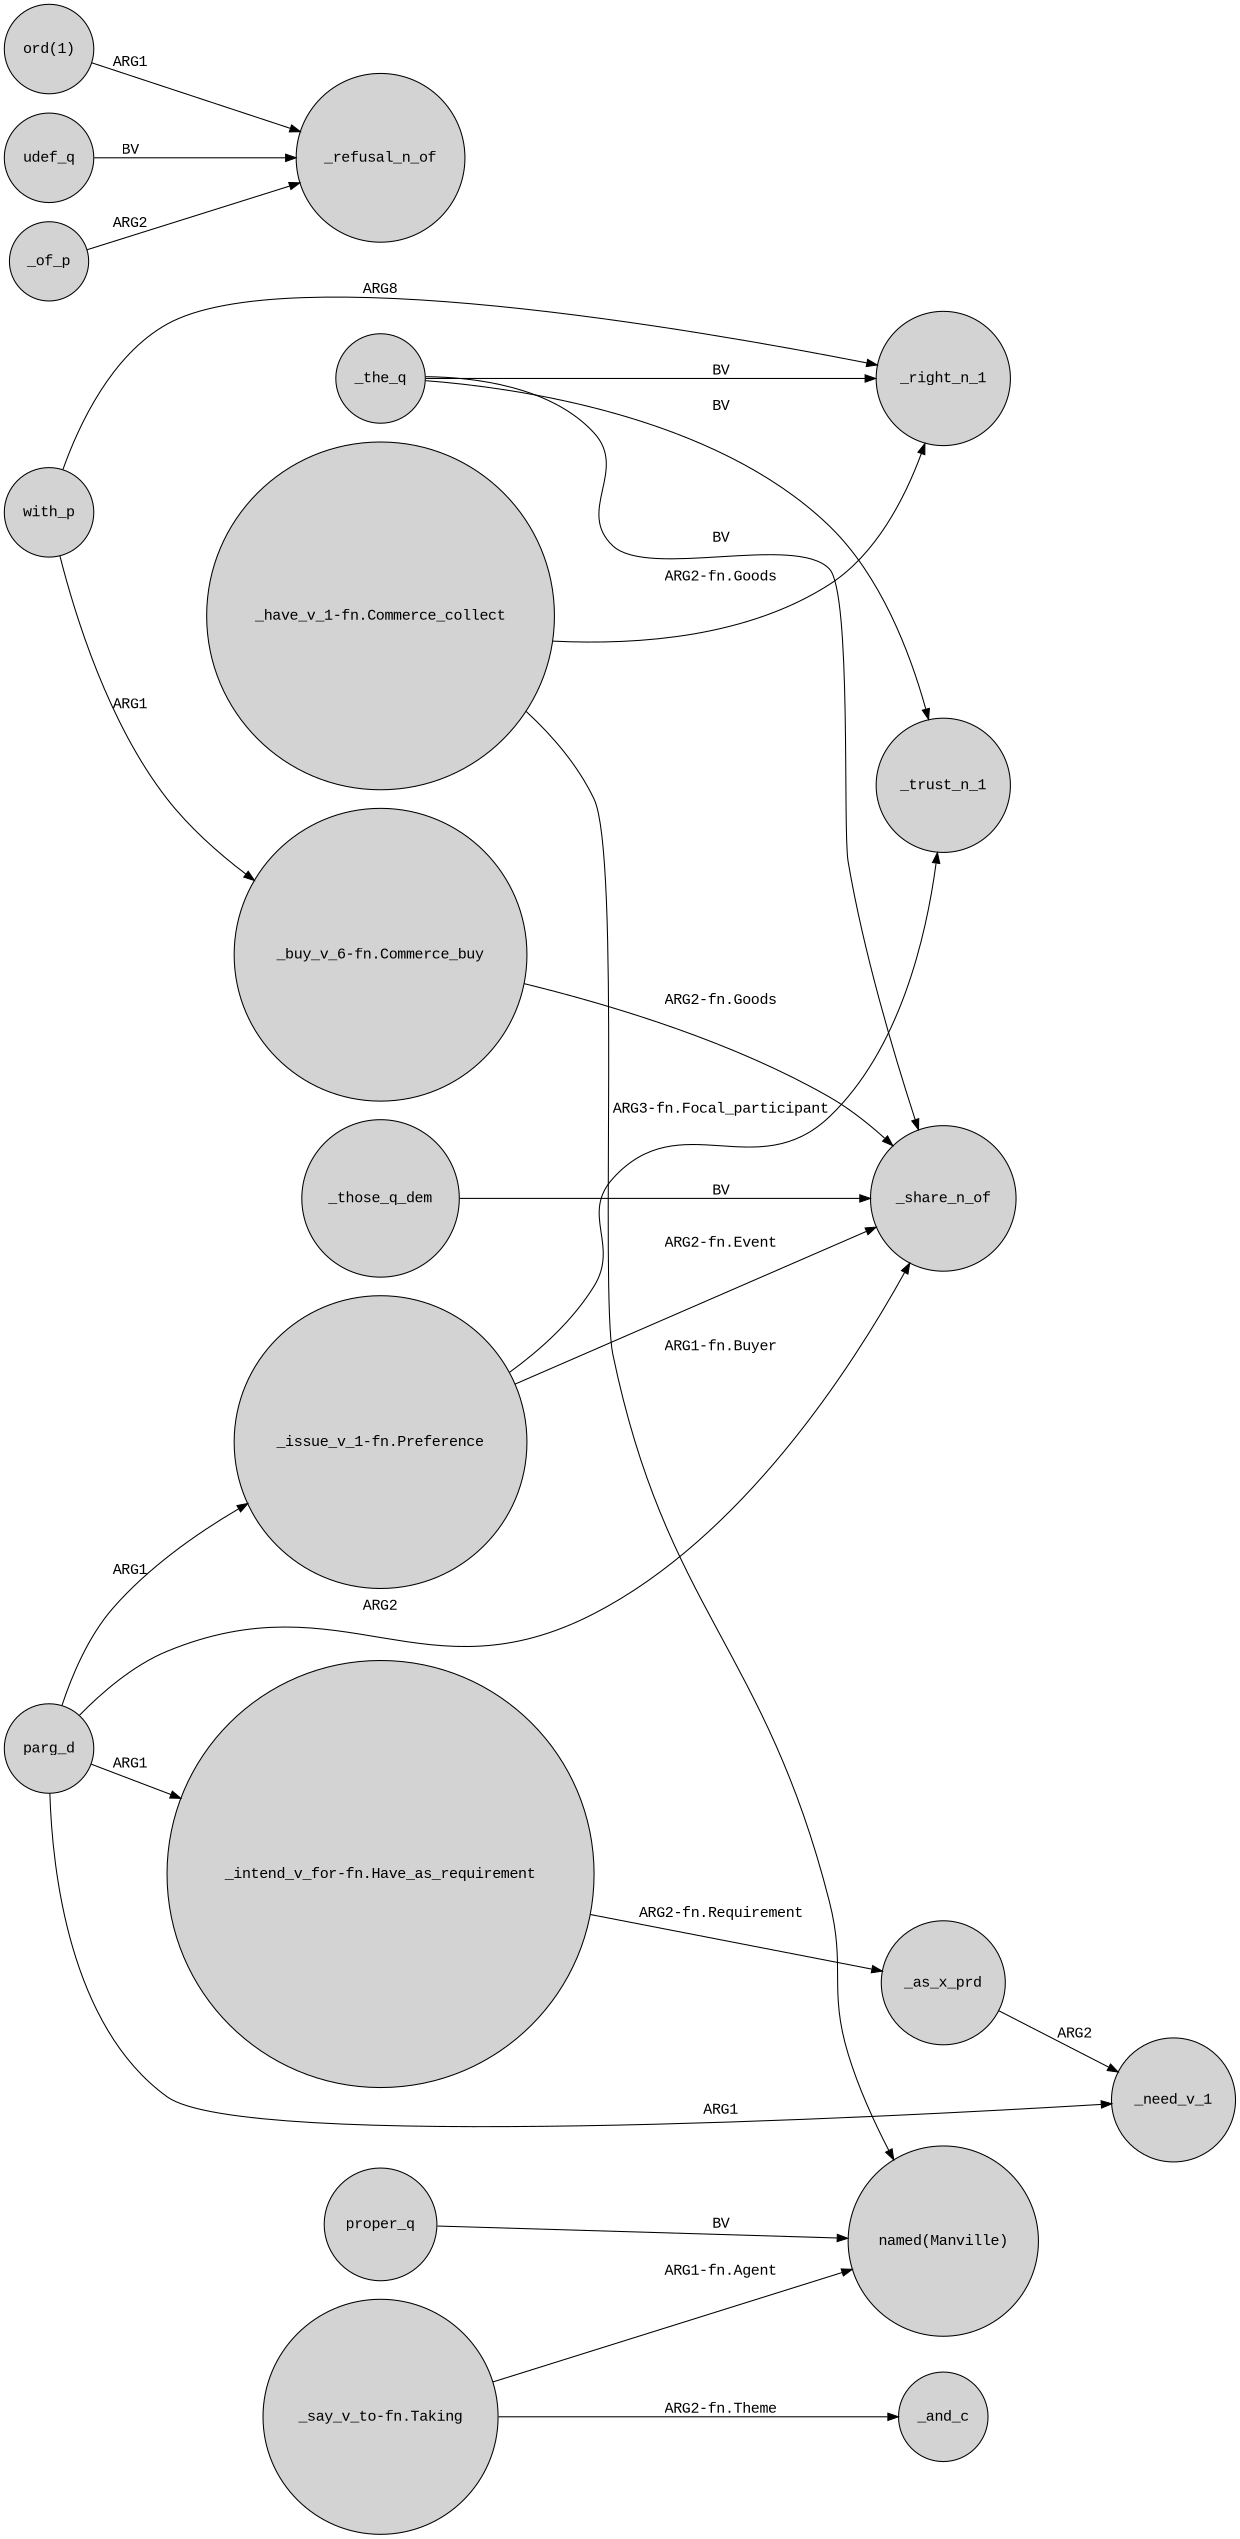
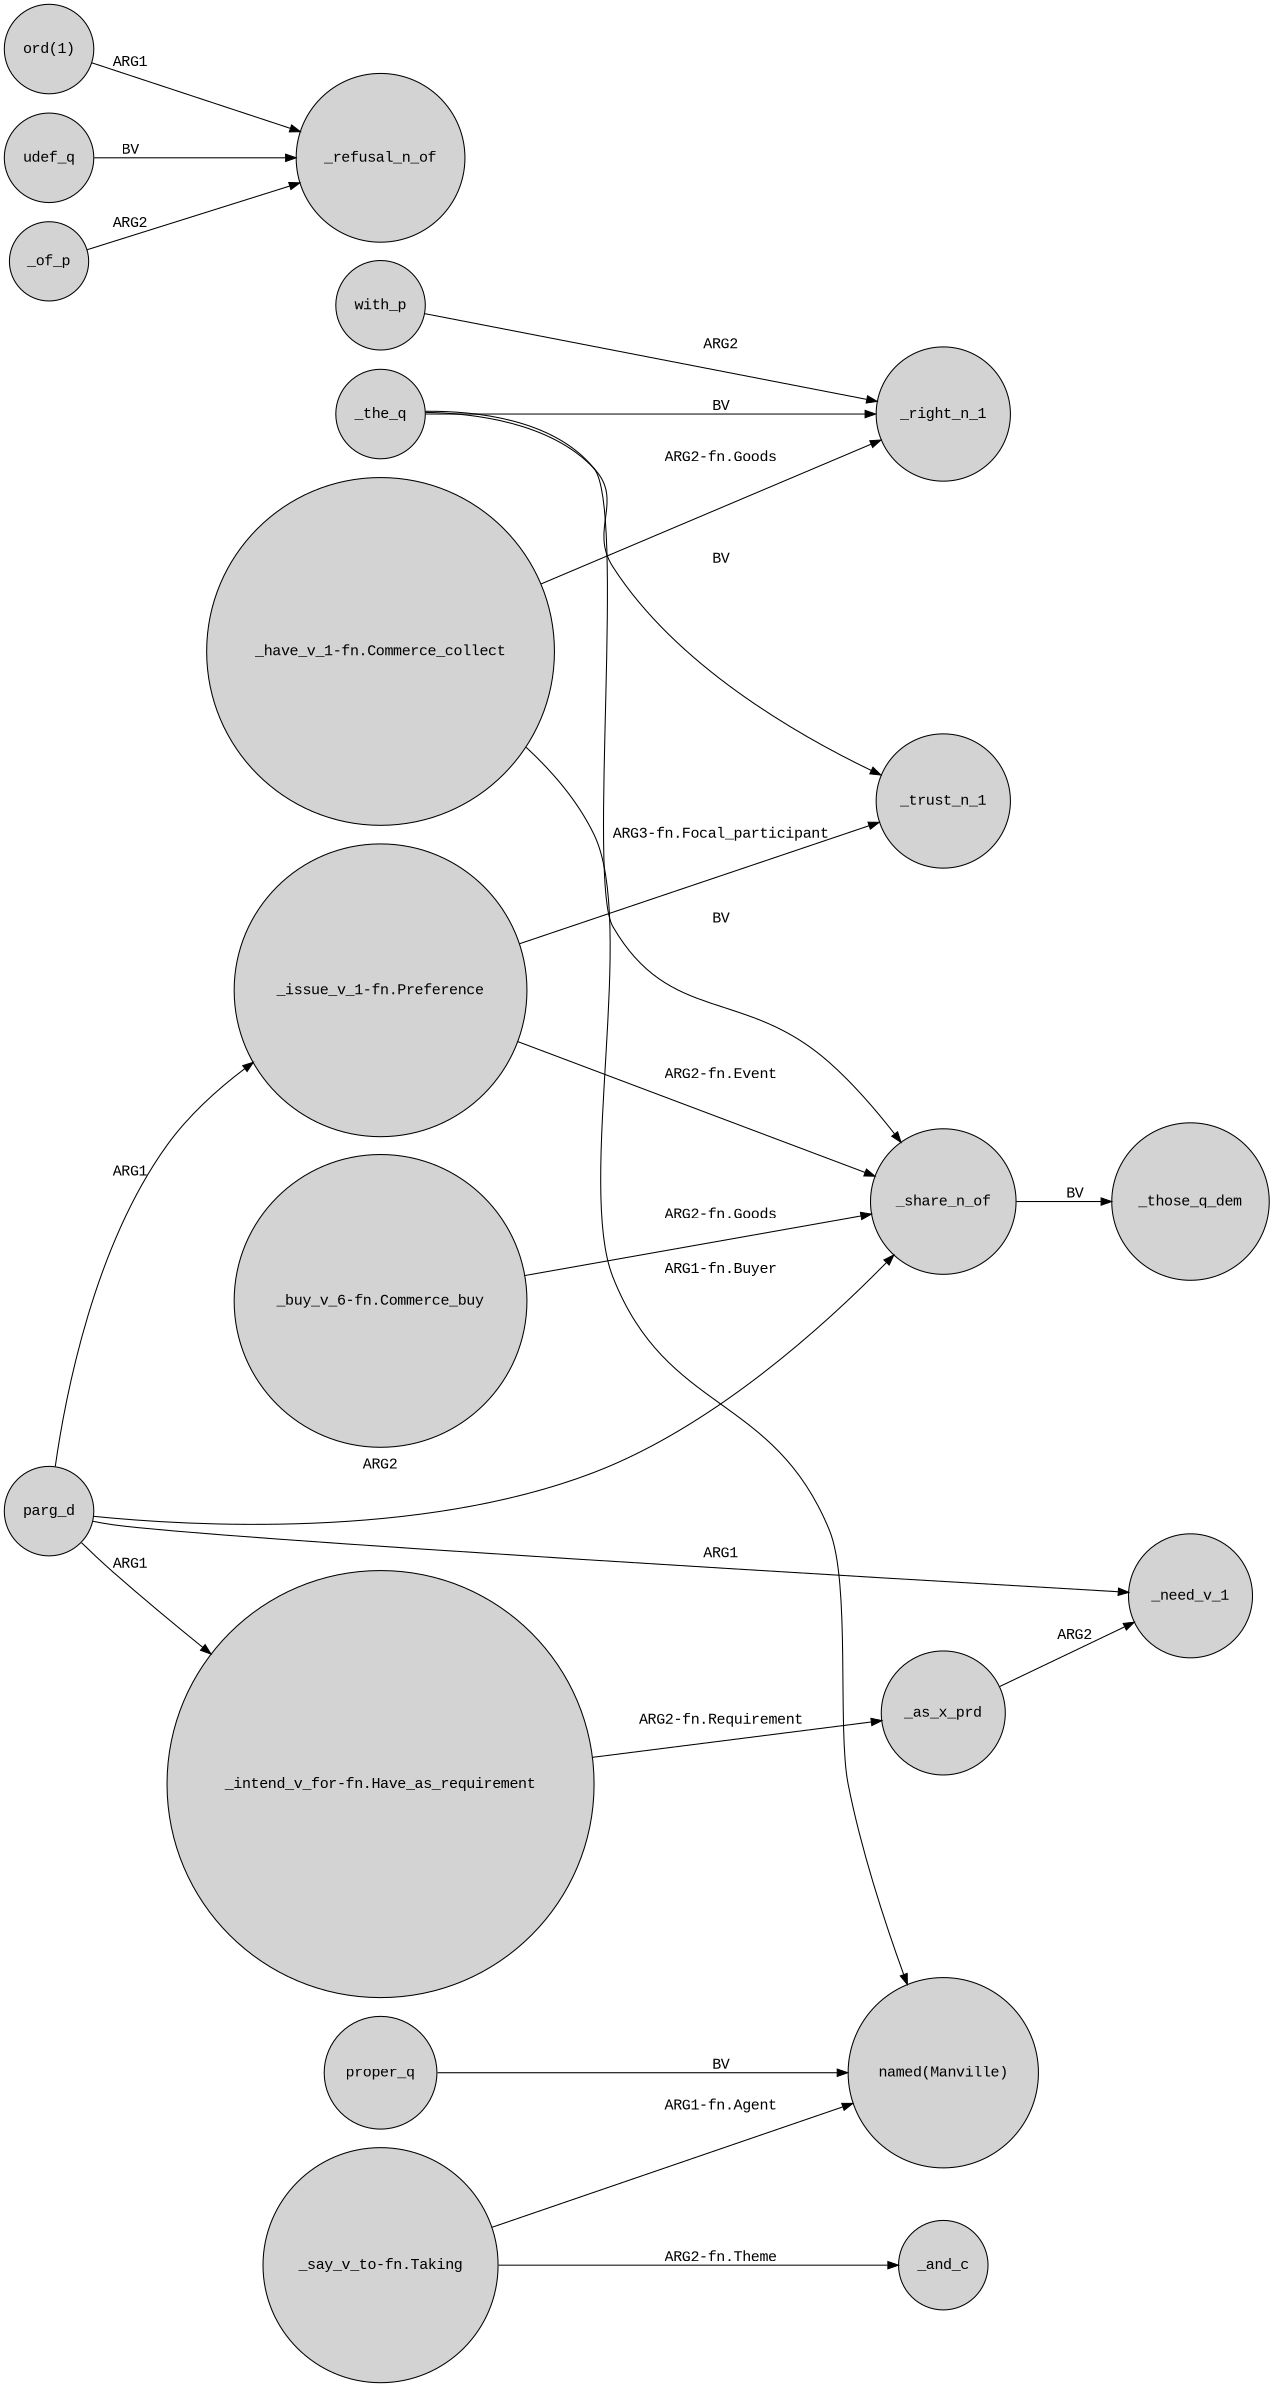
(381, 289) -> (721, 344)
(125, 732) -> none
(660, 1198) -> (1059, 1202)
